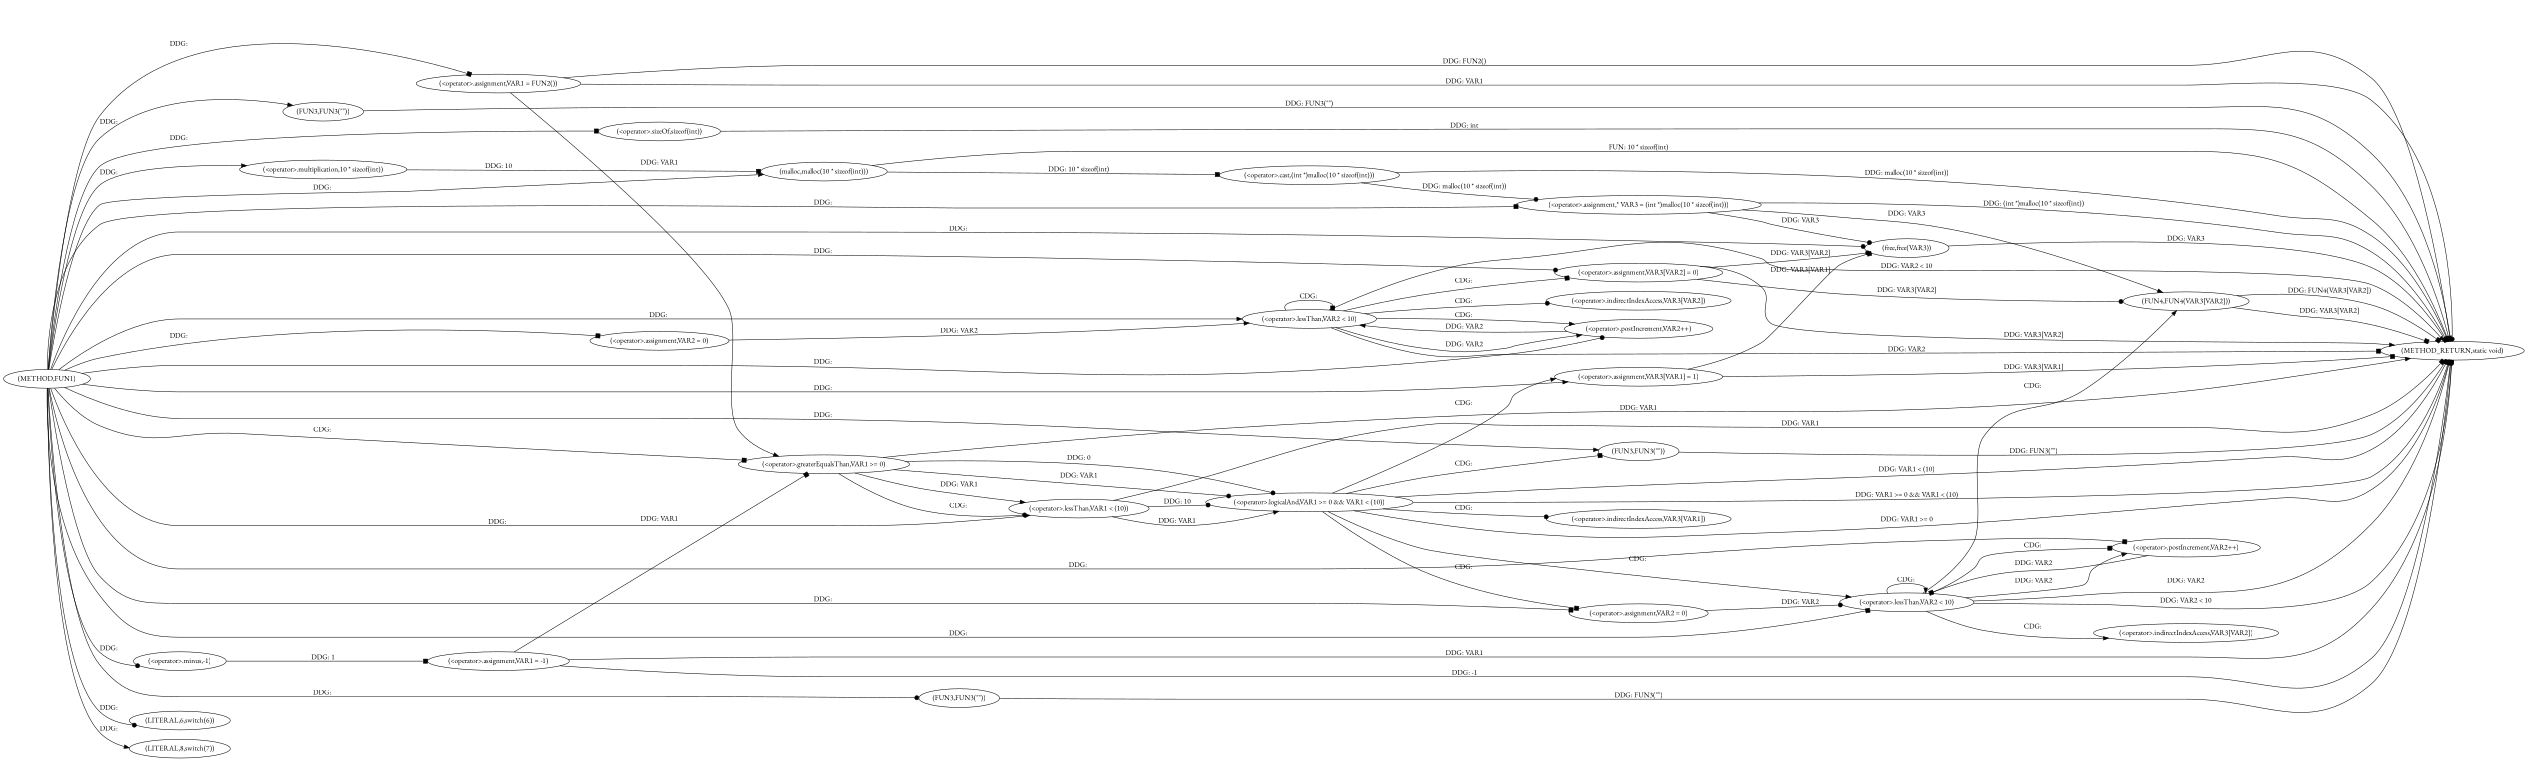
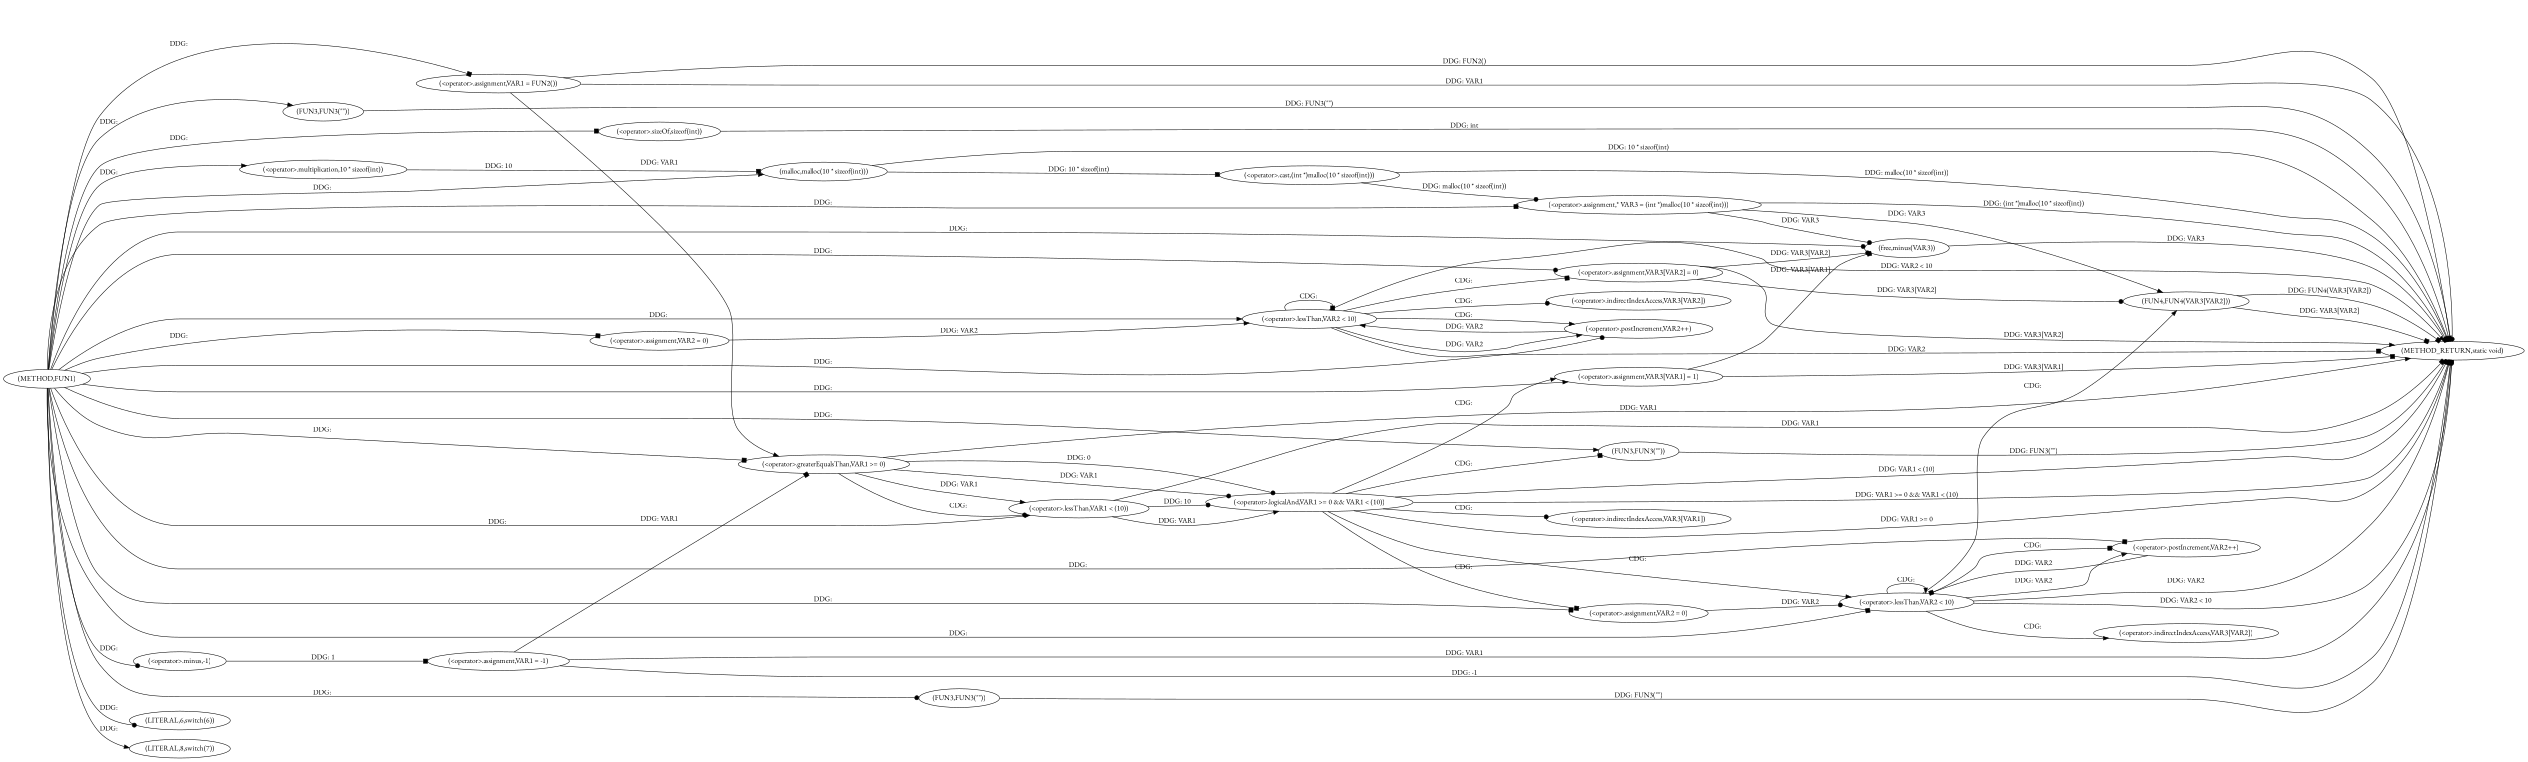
(1639, 147) -> (1639, 147)
(1907, 248) -> (1907, 248)
(323, 430) -> (323, 430)
